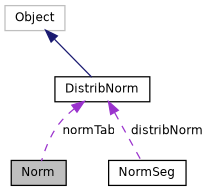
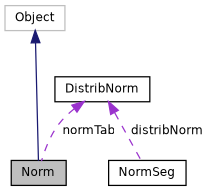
(73, 58) -> (37, 102)
